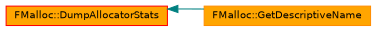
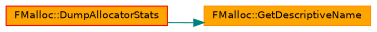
(191, 9) -> (181, 23)
